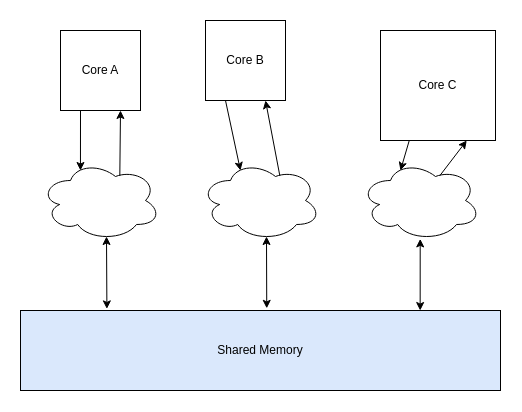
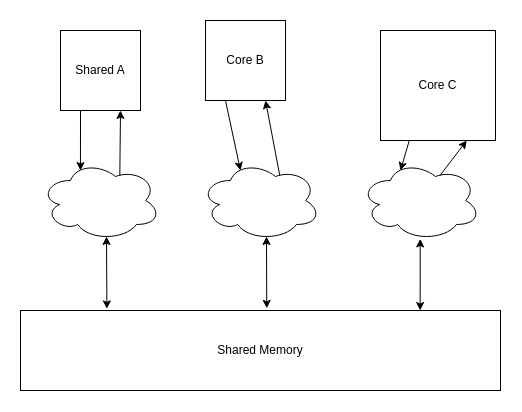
(101, 71) -> (101, 71)
(261, 351) -> (261, 351)
